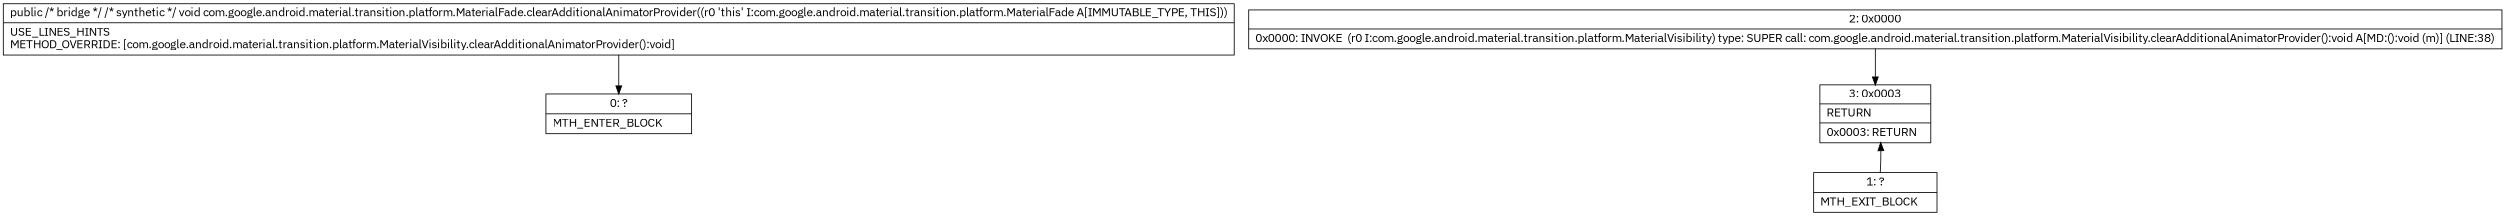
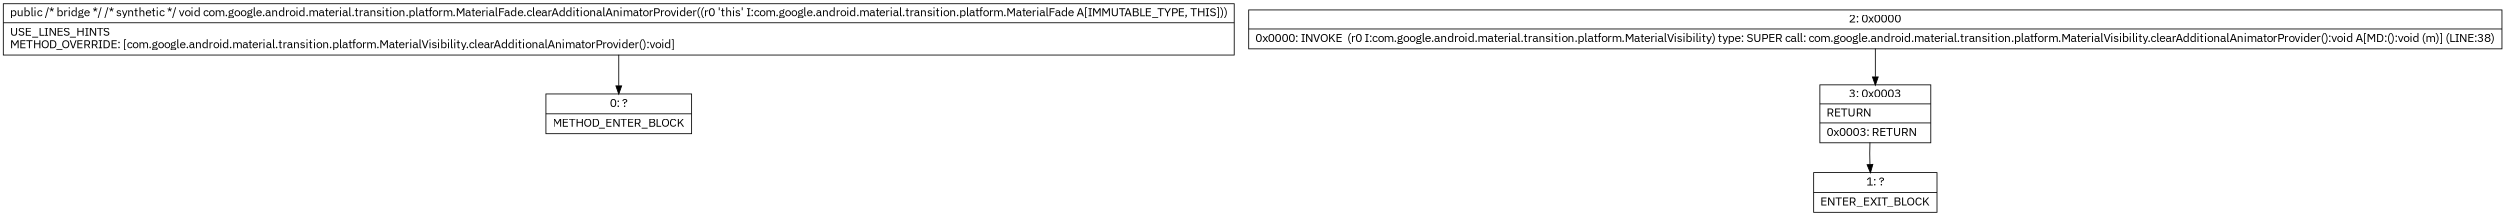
(608, 123) -> (619, 123)
(1881, 162) -> (1870, 153)
(1869, 202) -> (1875, 202)
